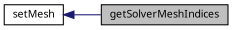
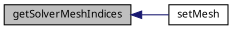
(87, 15) -> (155, 15)
